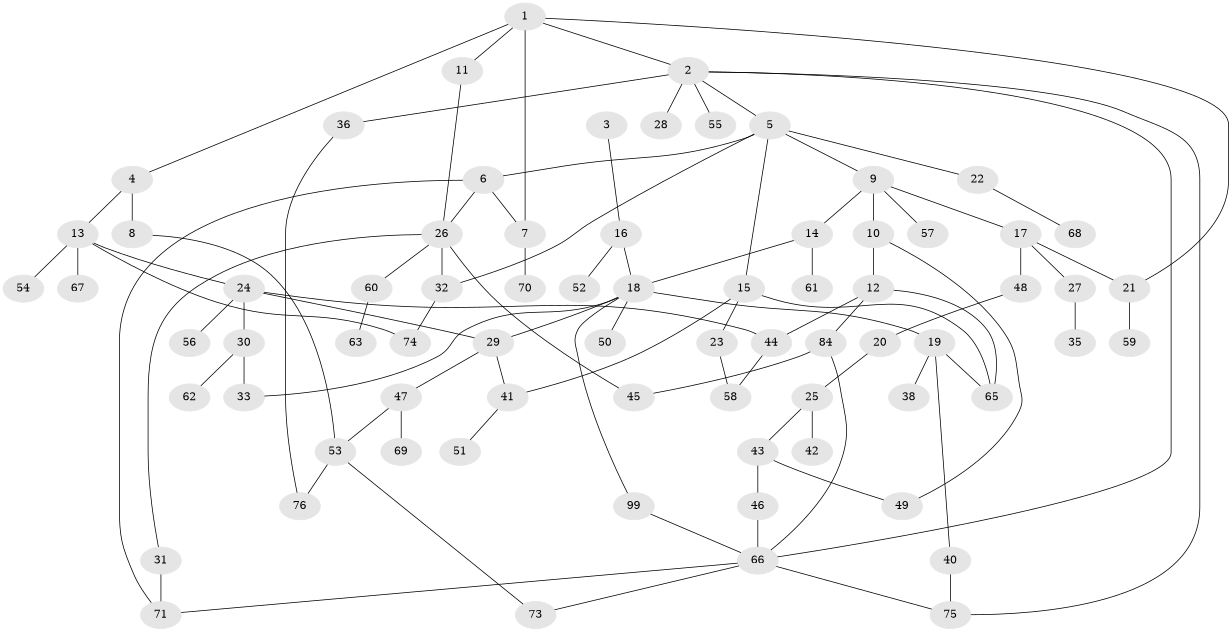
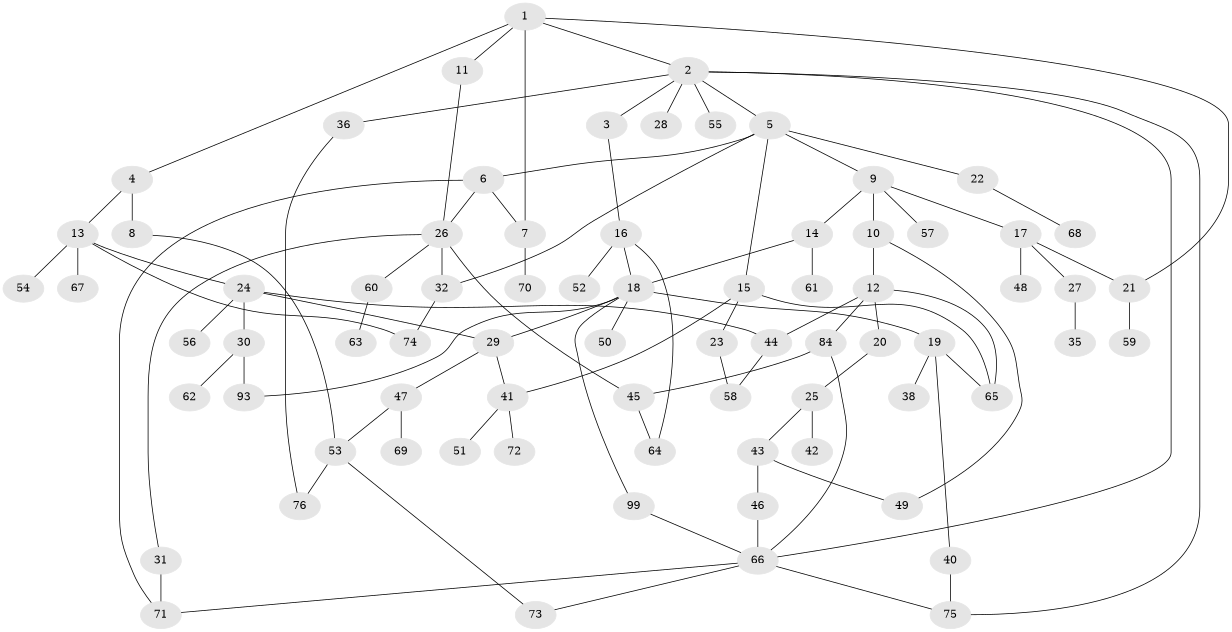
none -> (647, 98)
(949, 313) -> (877, 316)
(244, 397) -> (244, 397)
none -> (515, 452)
none -> (655, 452)
